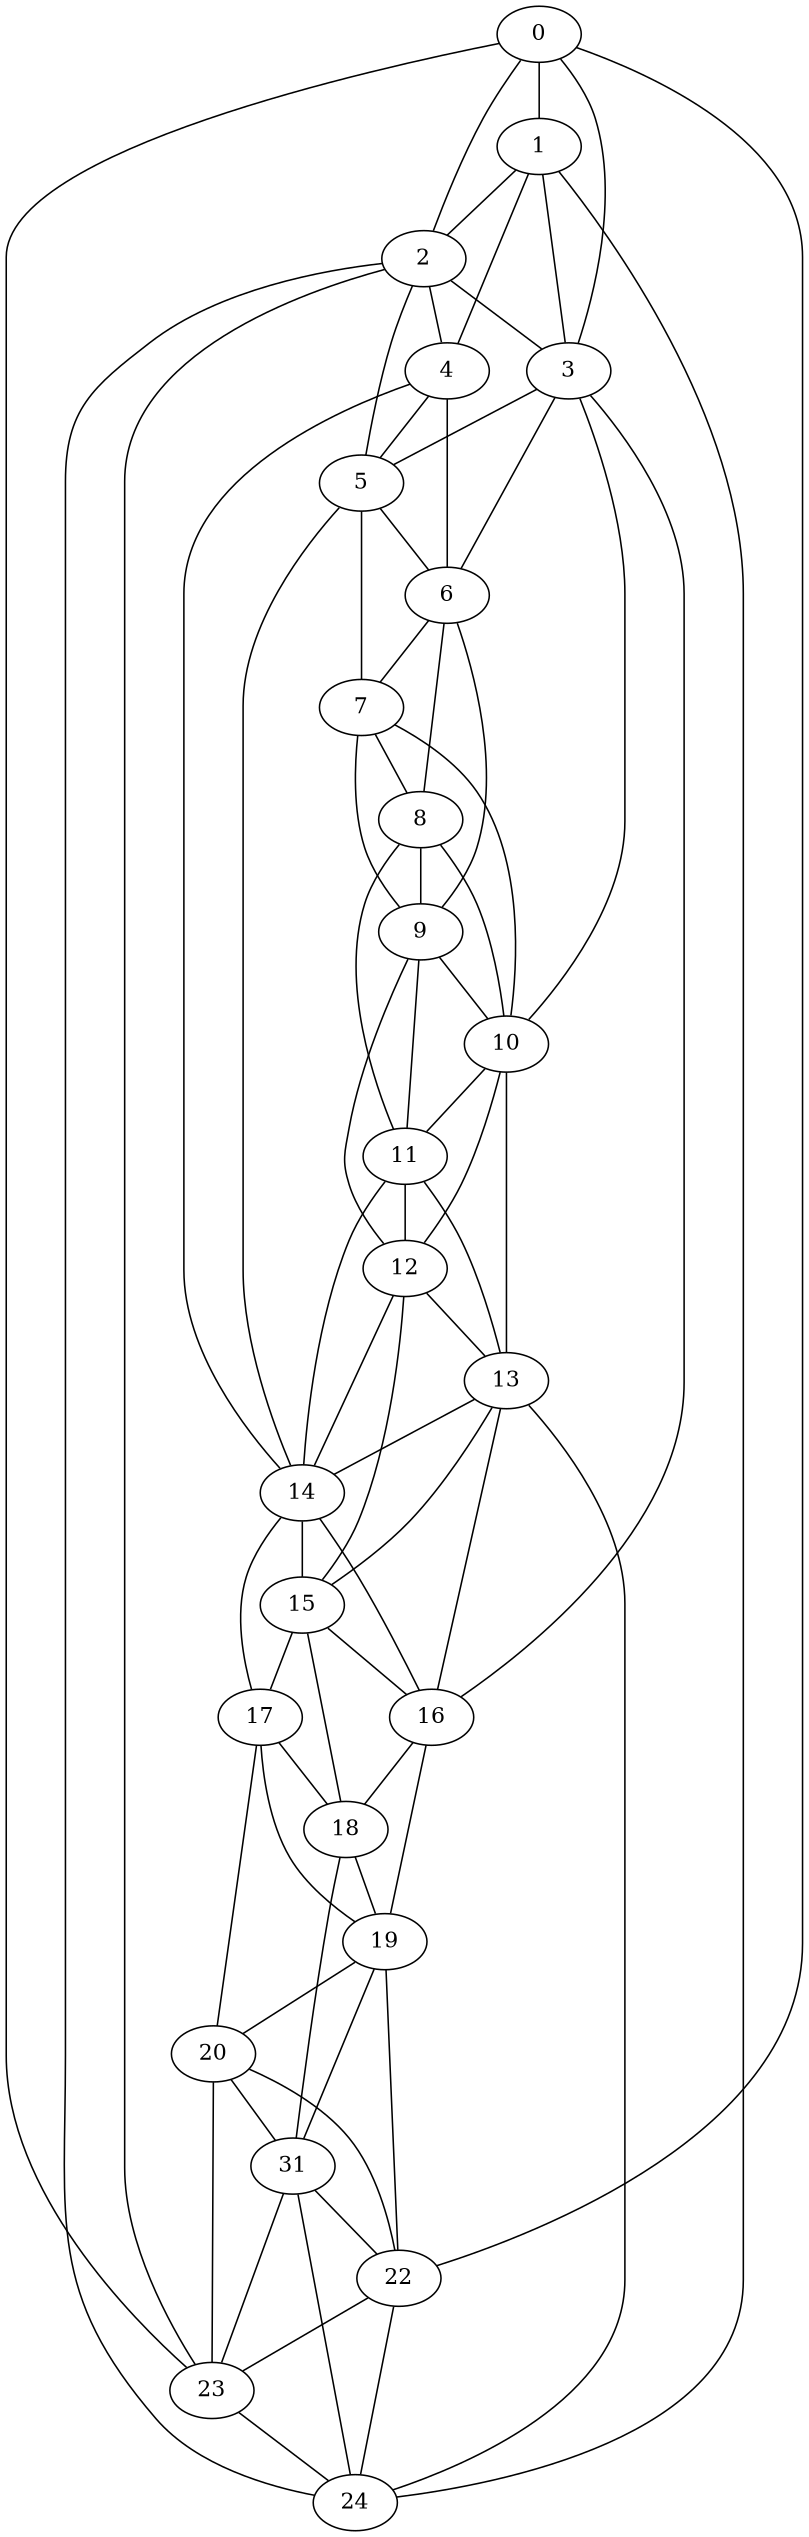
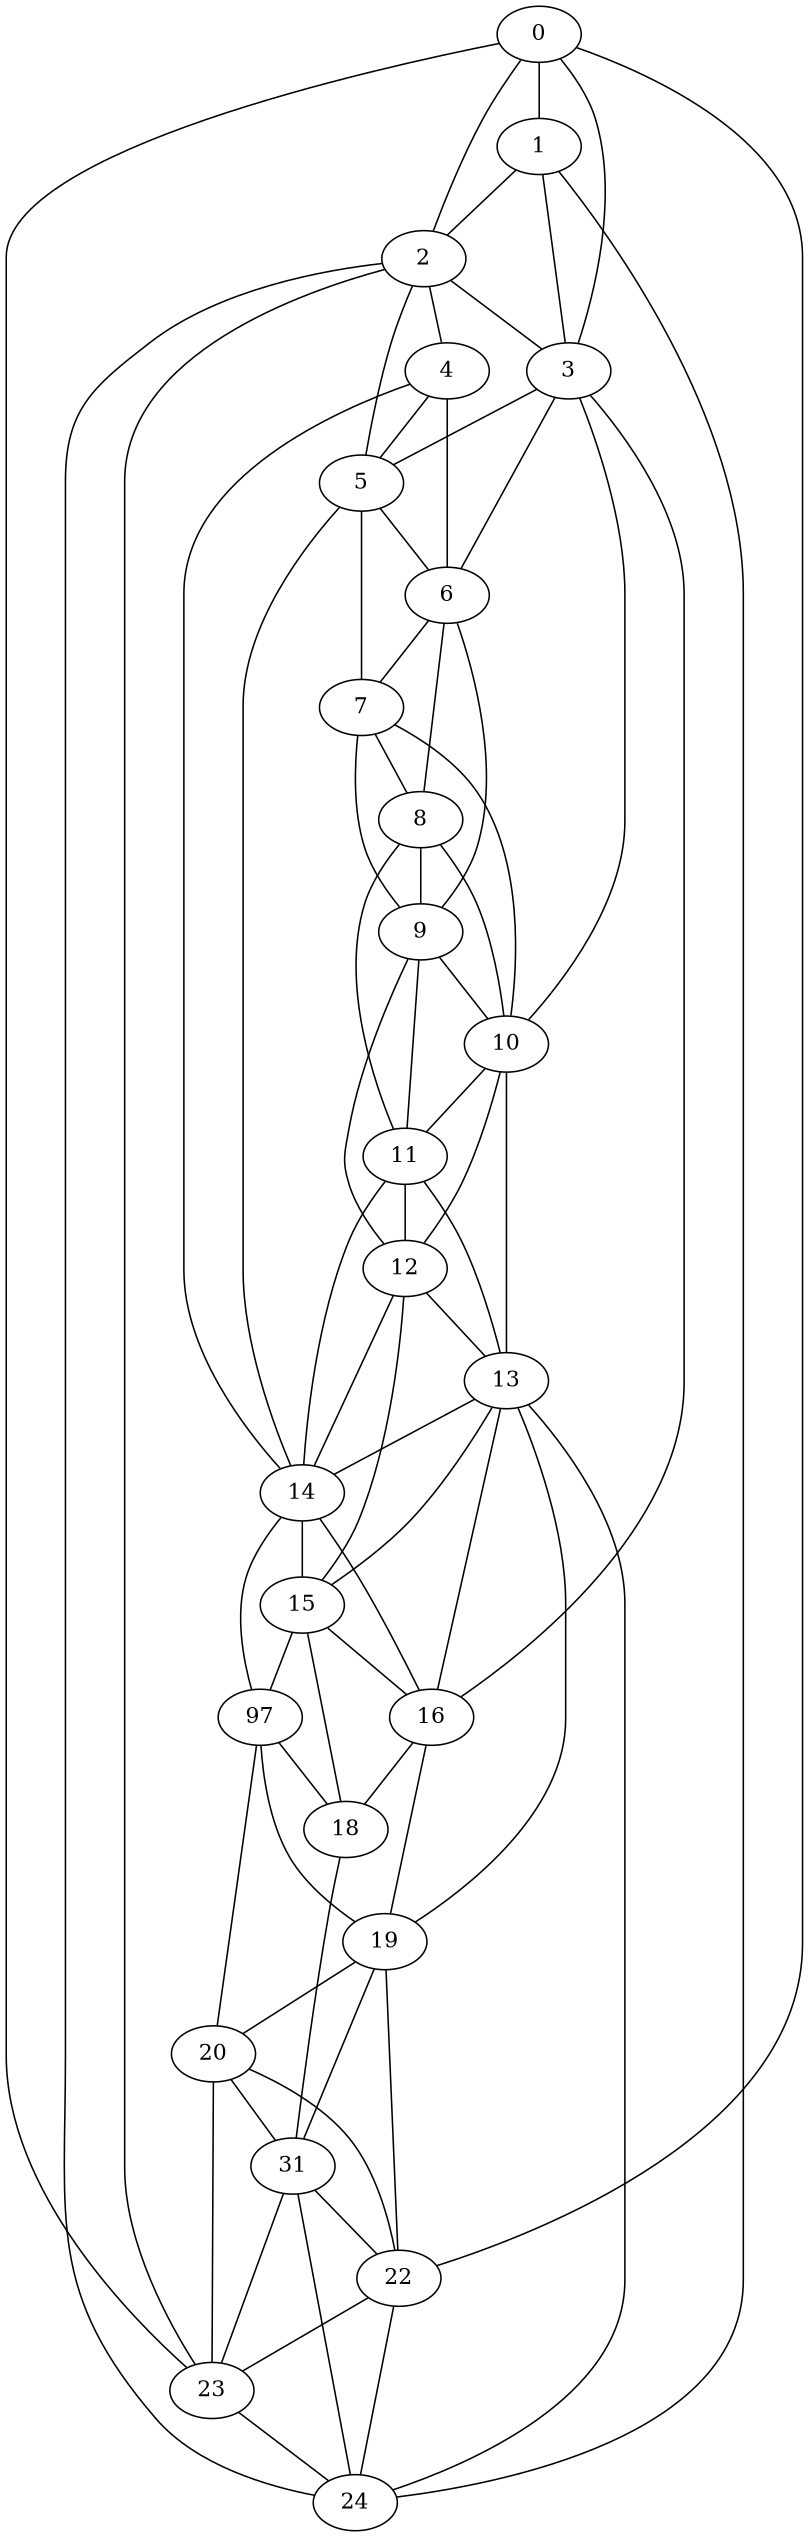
(493, 259) -> none
(260, 1717) -> (260, 1717)
(365, 1885) -> (566, 1691)
